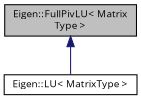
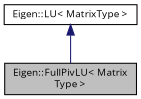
(71, 61) -> (71, 49)
